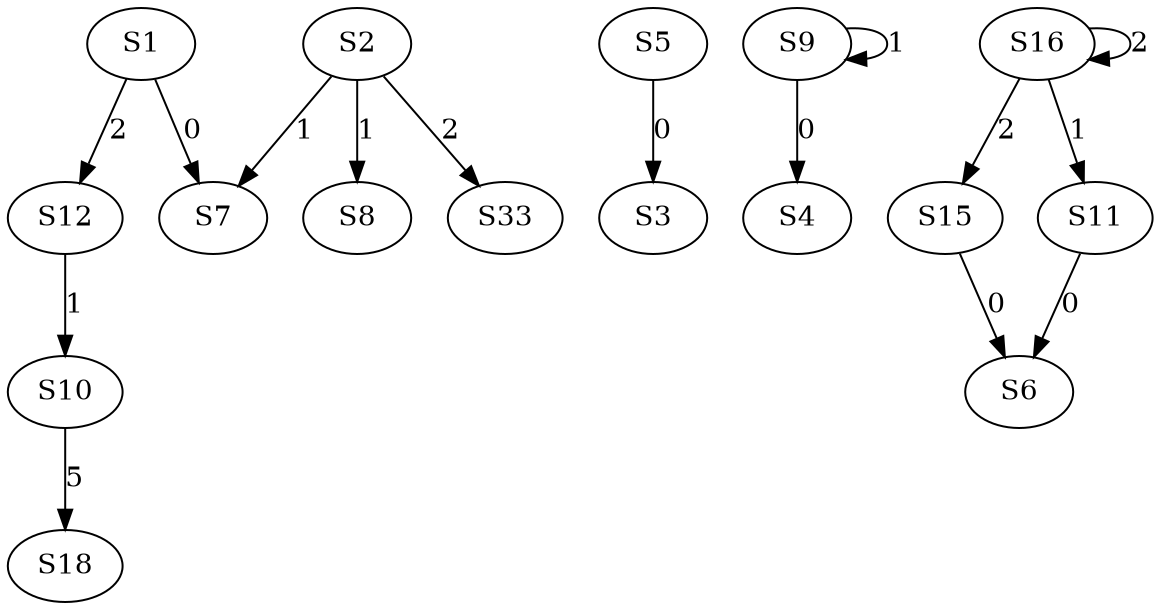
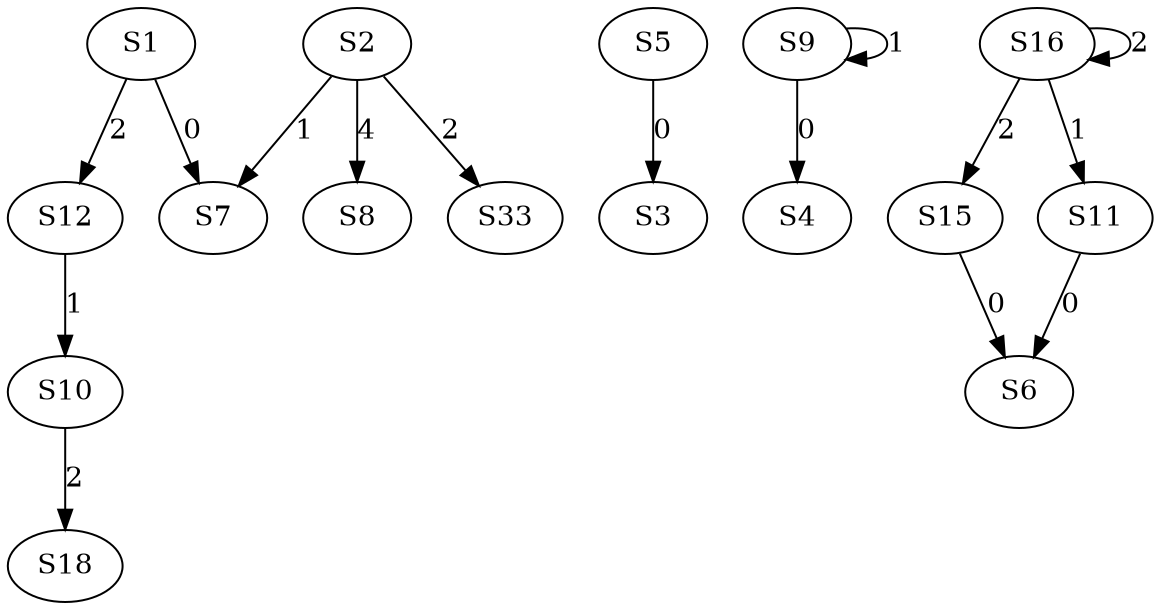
(367, 131) -> (367, 131)
(75, 479) -> (75, 479)
